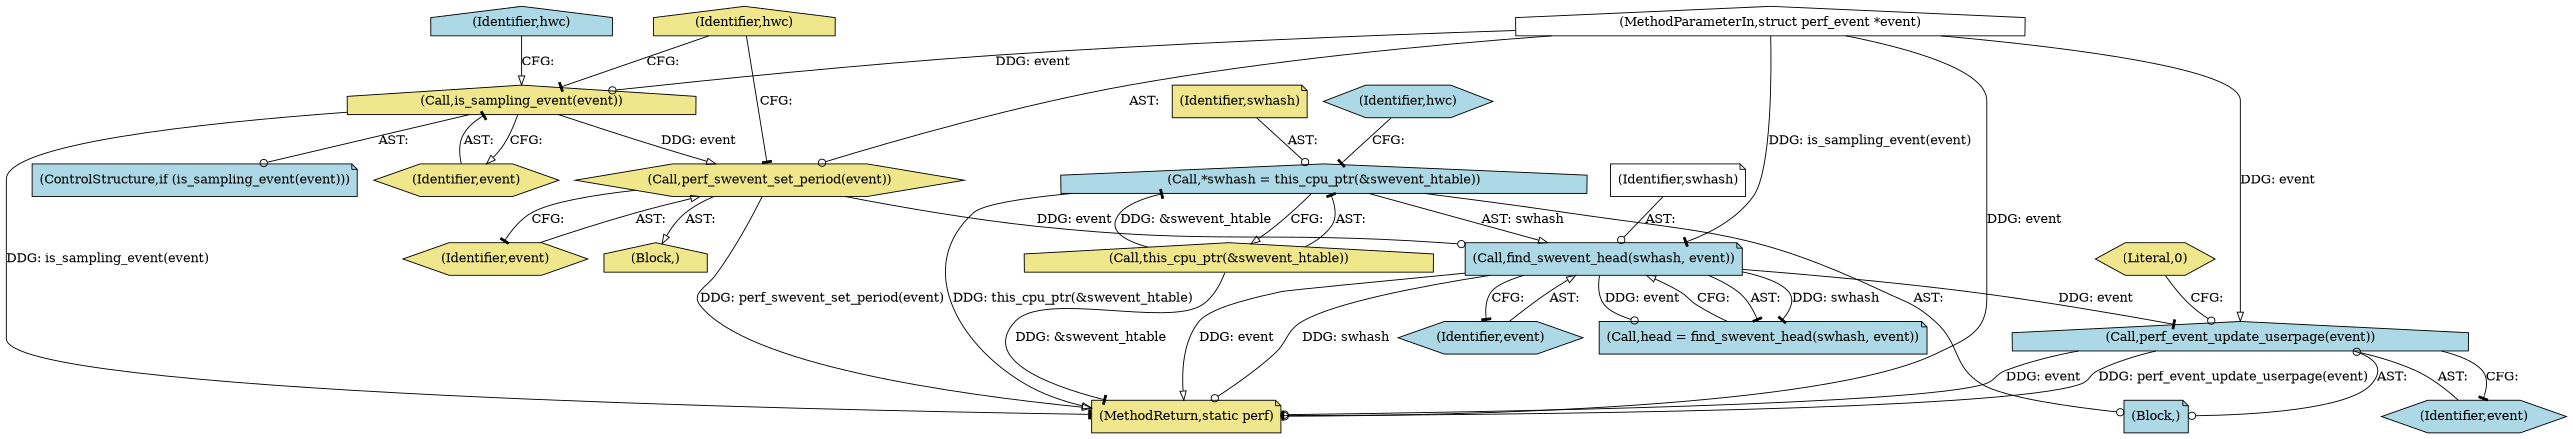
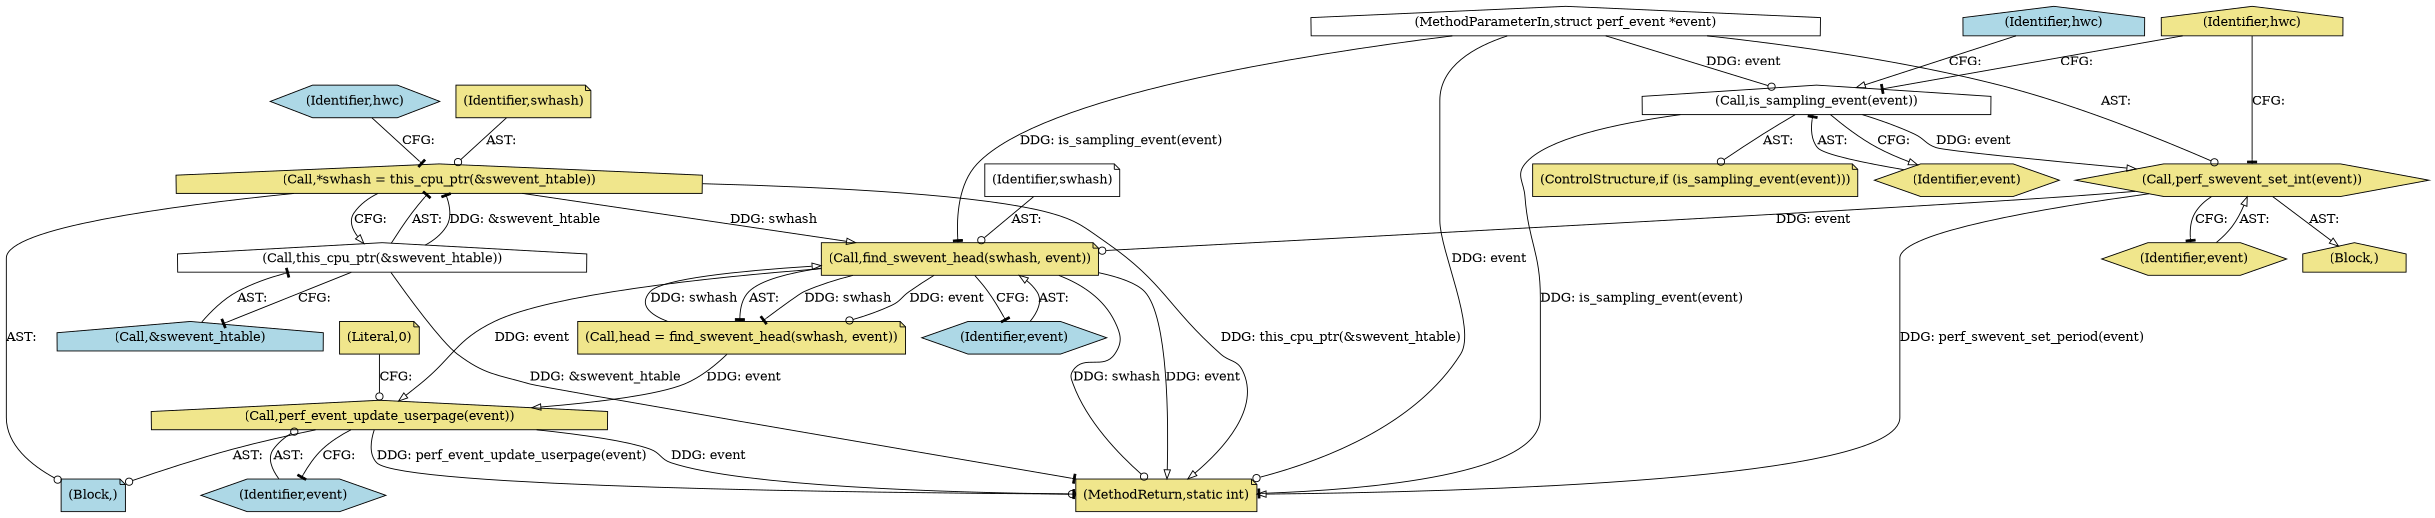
(2199, 75) -> (639, 395)
(522, 101) -> (1817, 101)
(195, 180) -> (1695, 180)
(770, 180) -> (2252, 180)
(1324, 180) -> (439, 180)
(1523, 220) -> (774, 220)
(1229, 259) -> (382, 259)
(1604, 259) -> (960, 259)
(2155, 259) -> (379, 338)
(1957, 290) -> (599, 294)
(1716, 298) -> (694, 298)
none -> (190, 338)
(1763, 338) -> (742, 338)
(2240, 338) -> (379, 417)
(1186, 417) -> (1166, 495)
